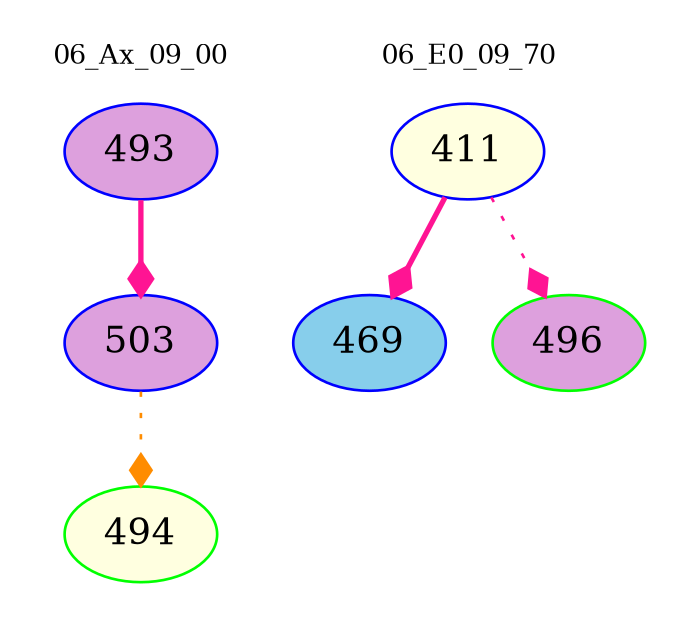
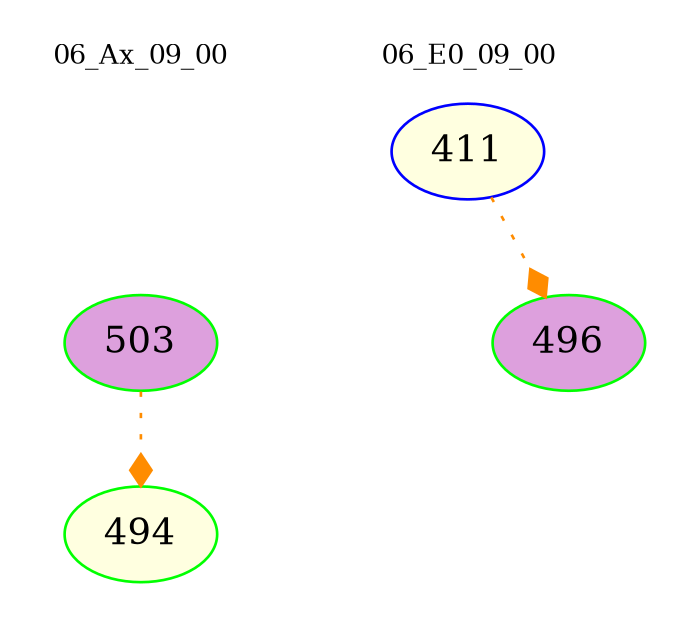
(469, 57) -> (469, 57)
(141, 152) -> none
(511, 233) -> (511, 233)
(141, 343) -> (141, 343)
(370, 343) -> none
